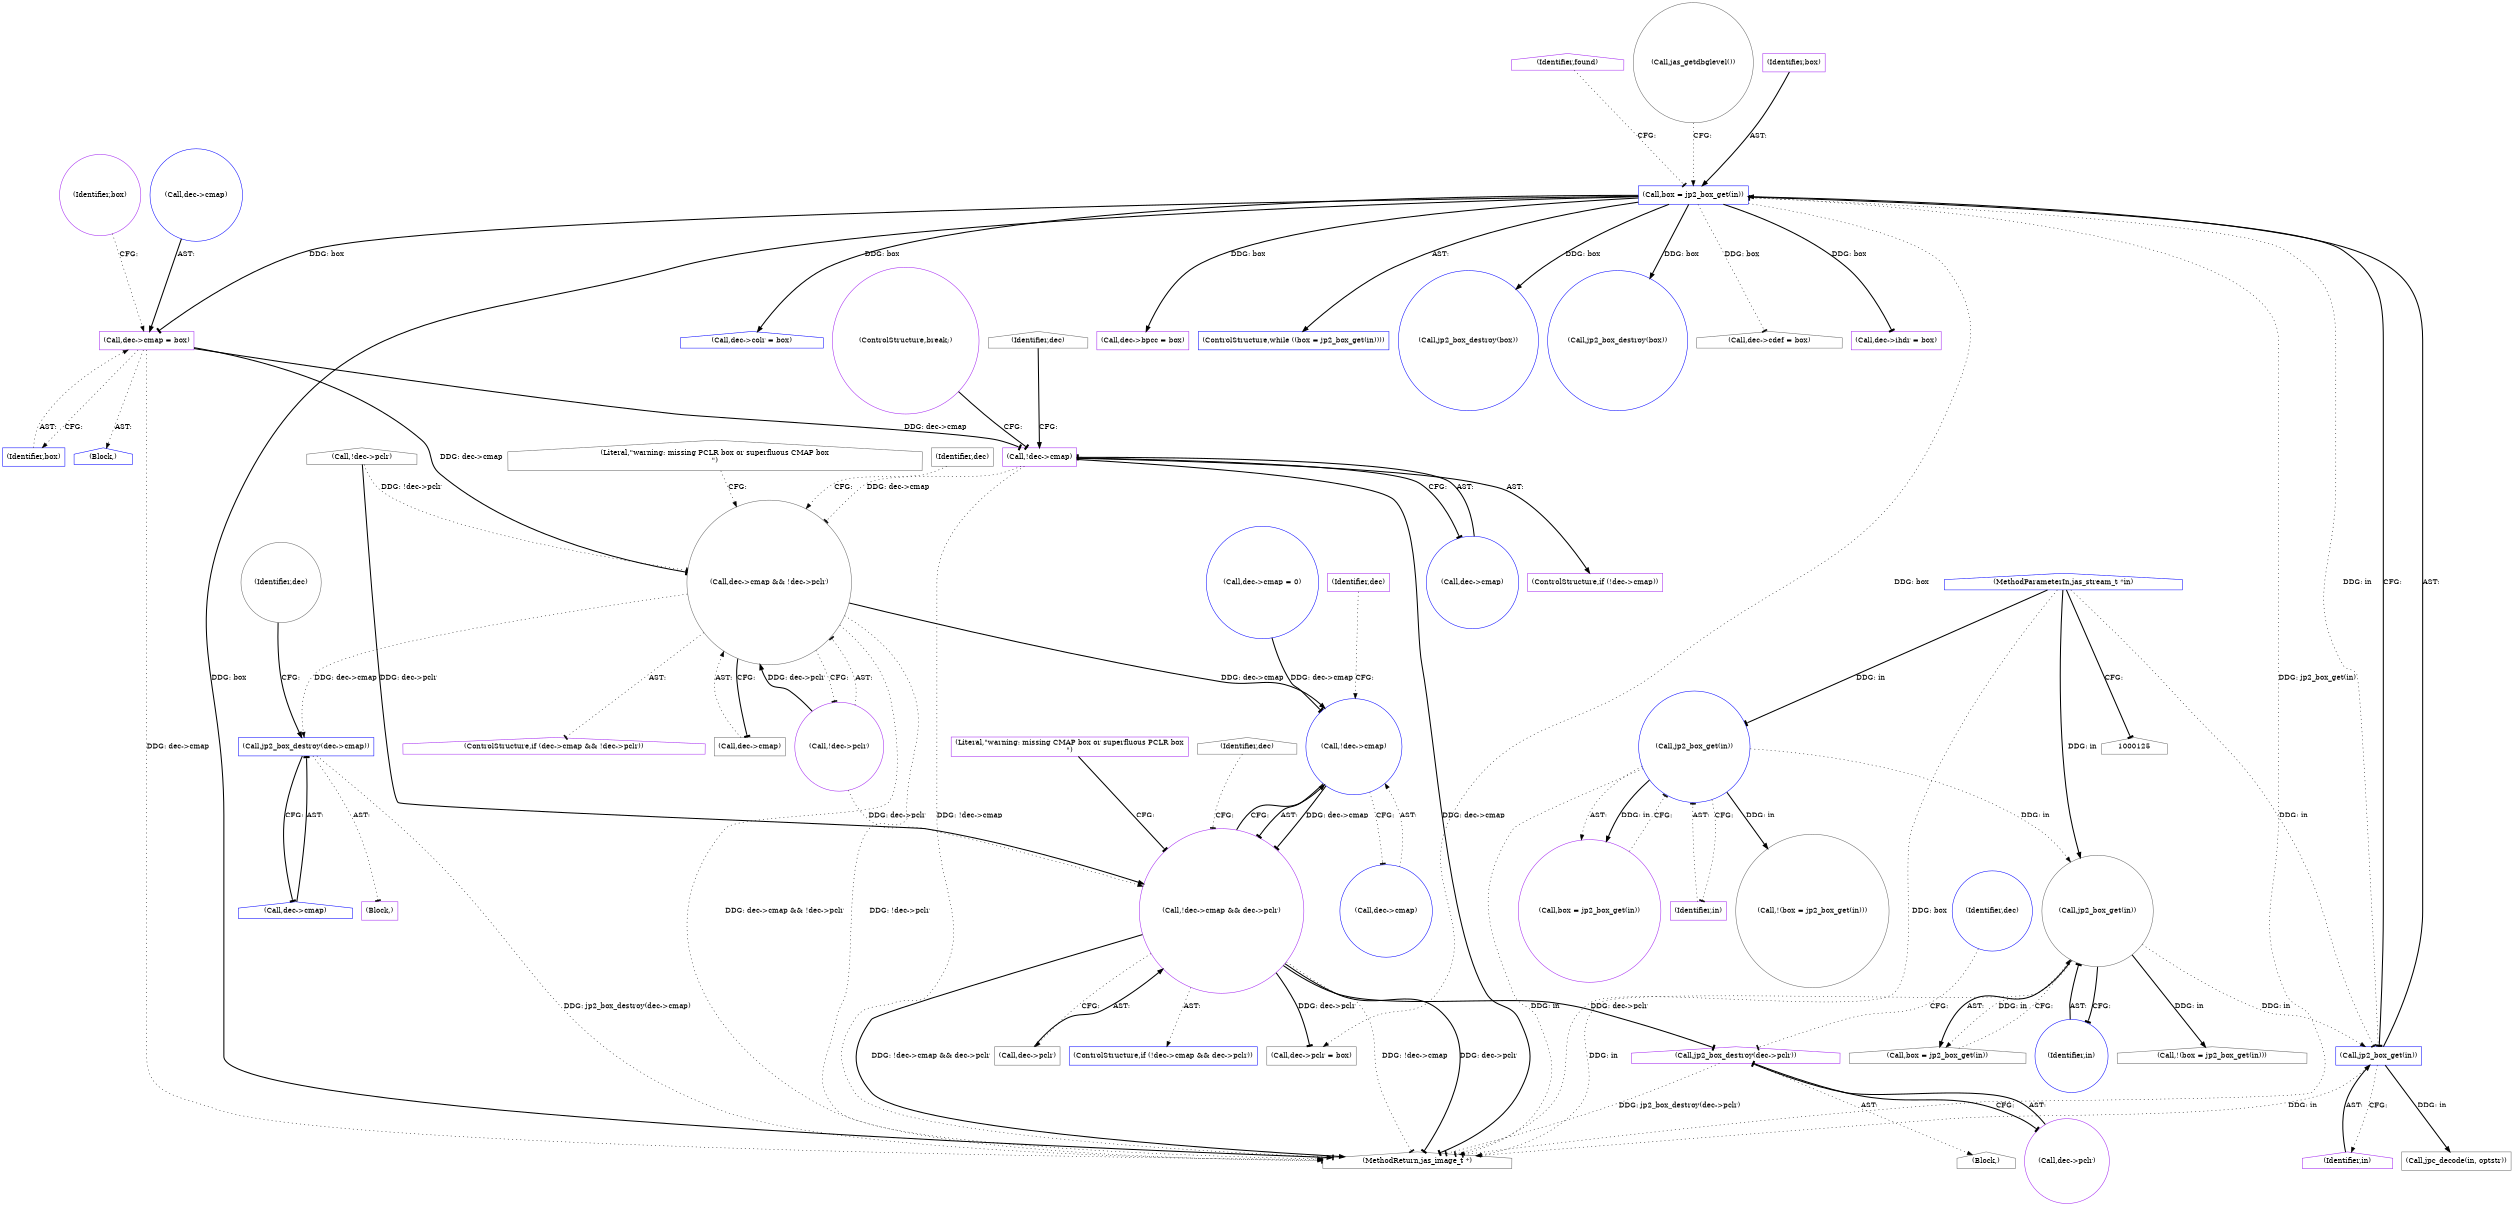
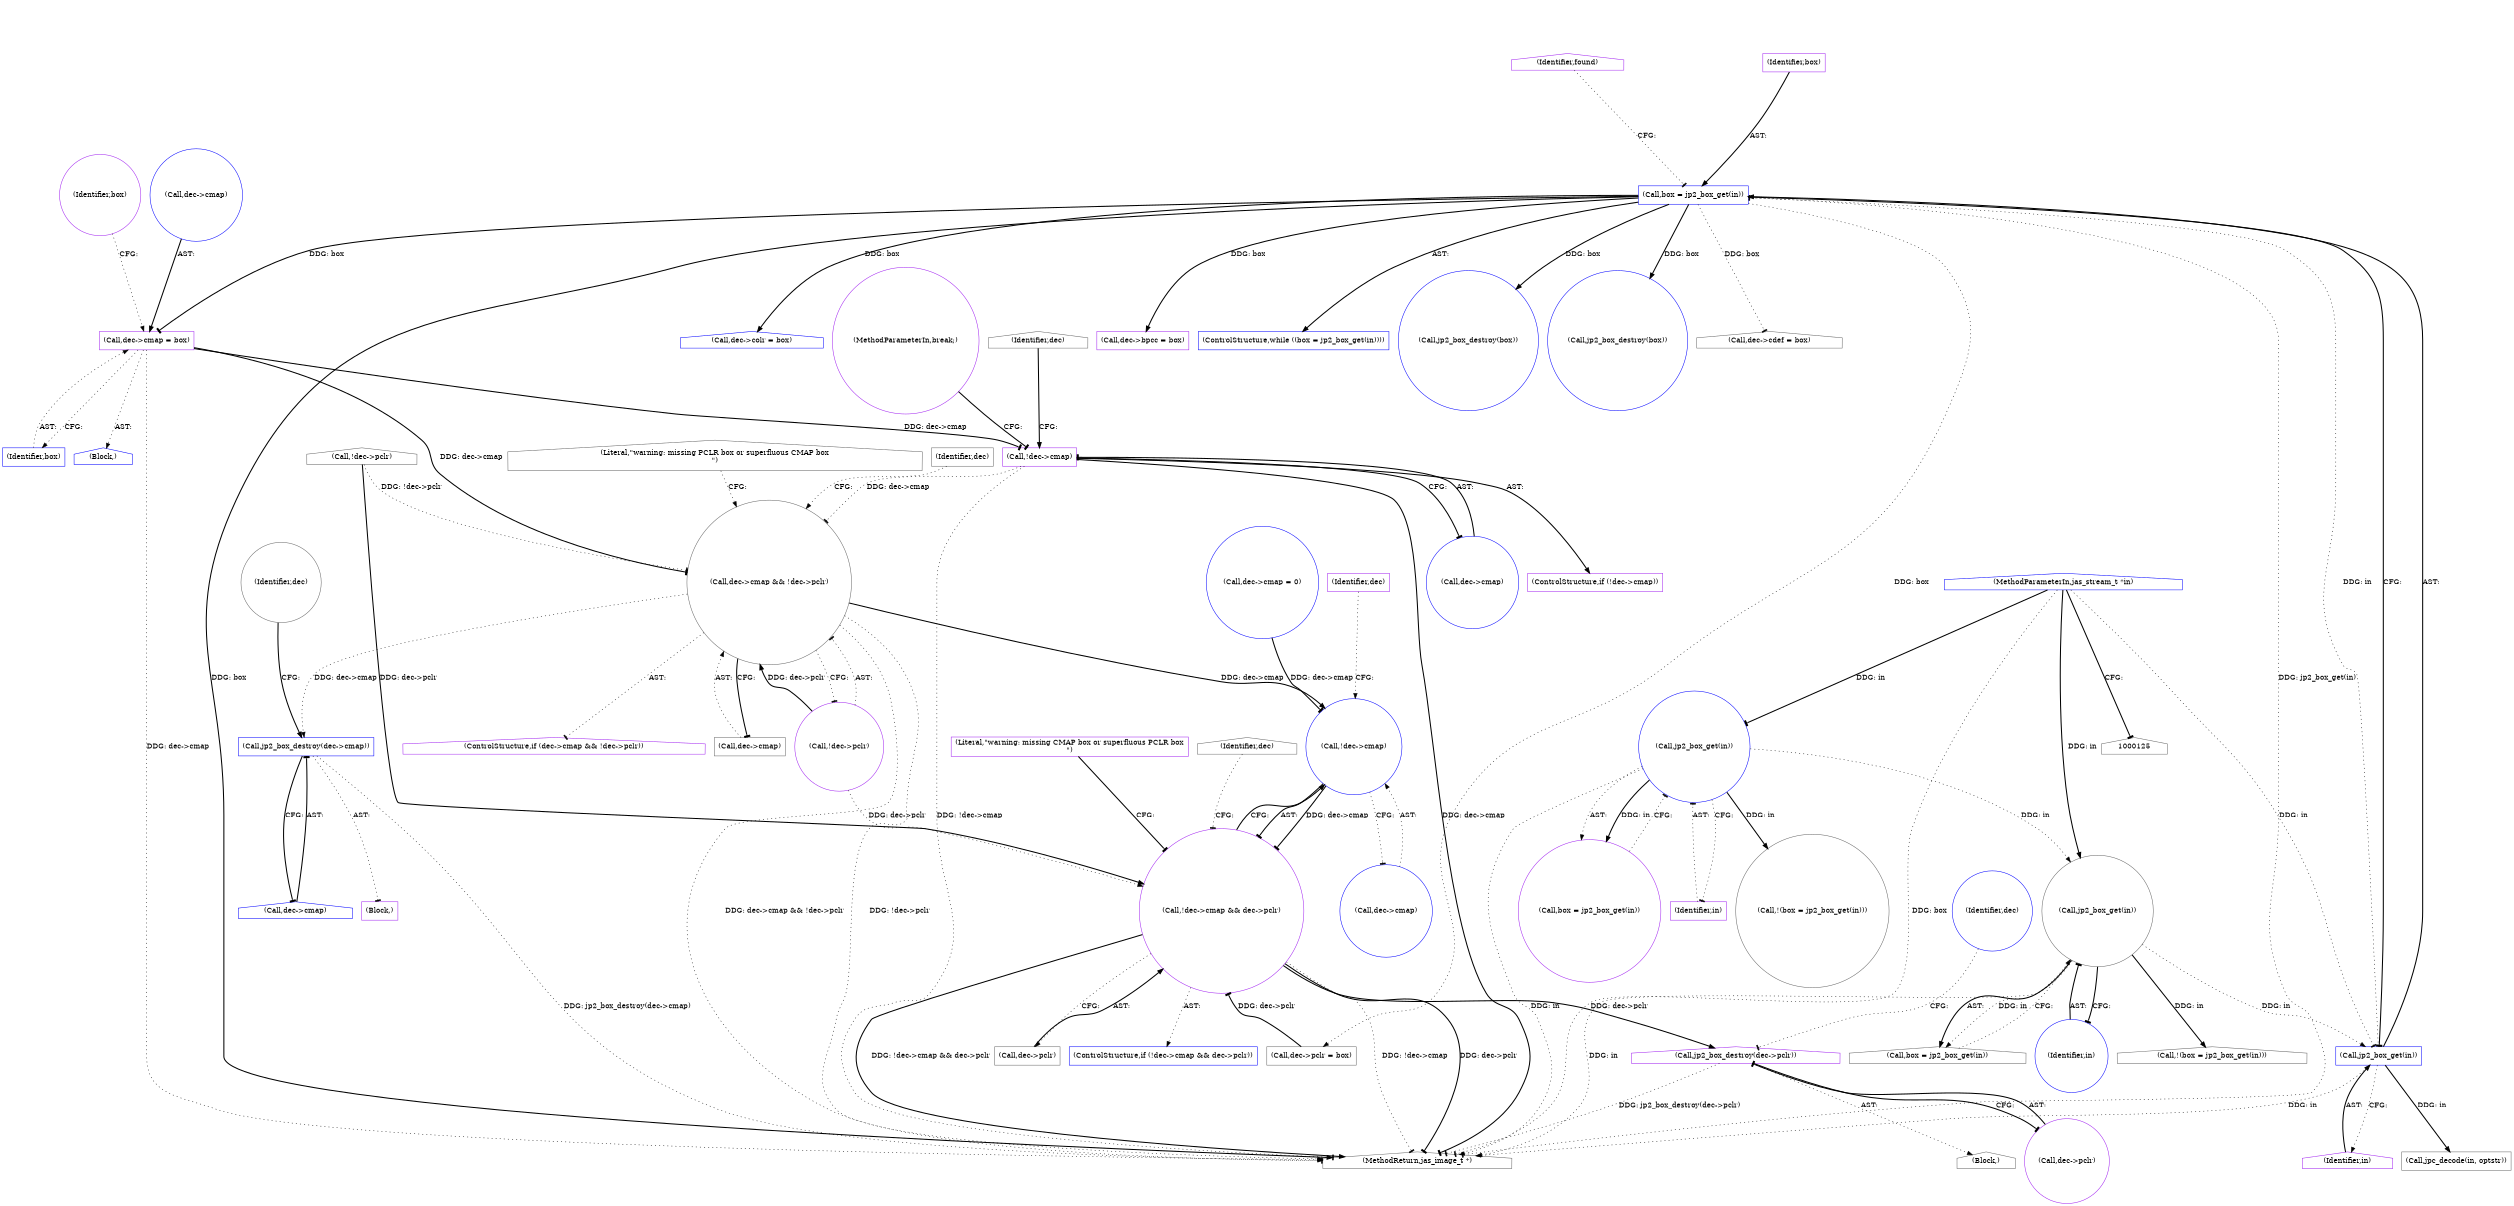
(1693, 63) -> none
(906, 341) -> (906, 341)
(1896, 341) -> none
(1486, 1001) -> (1486, 1001)
(1297, 1006) -> (1264, 1021)
